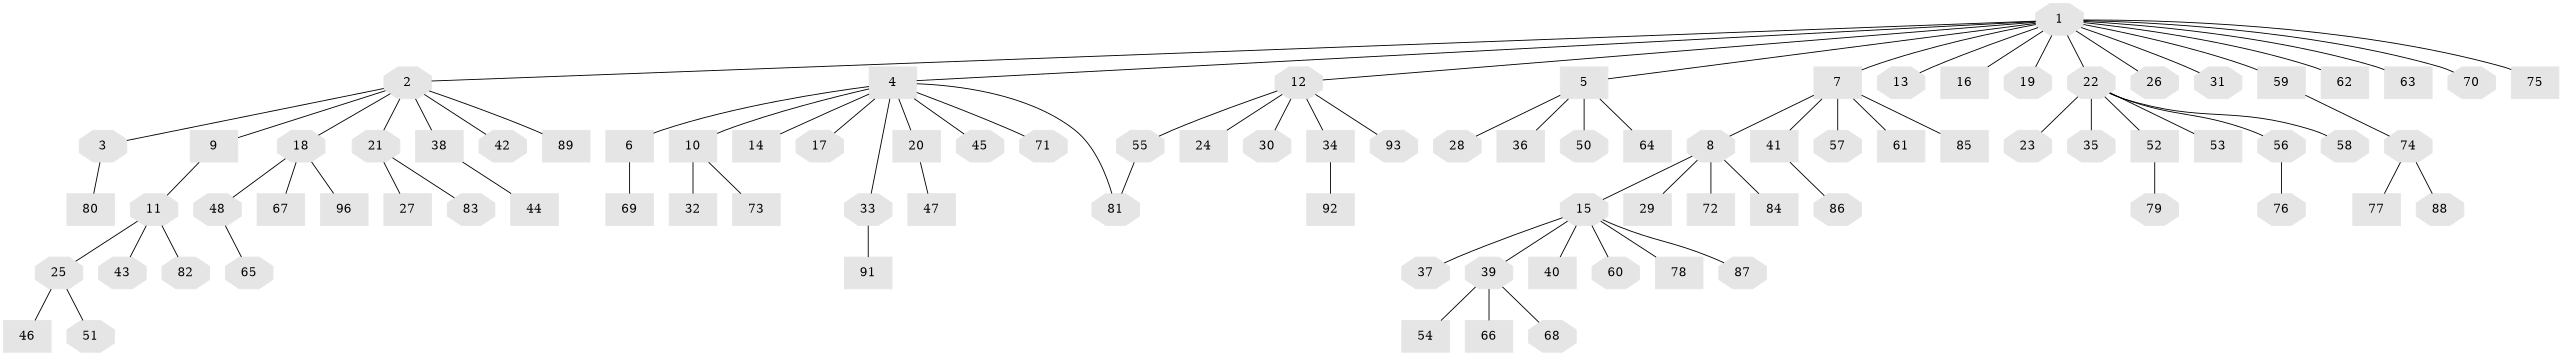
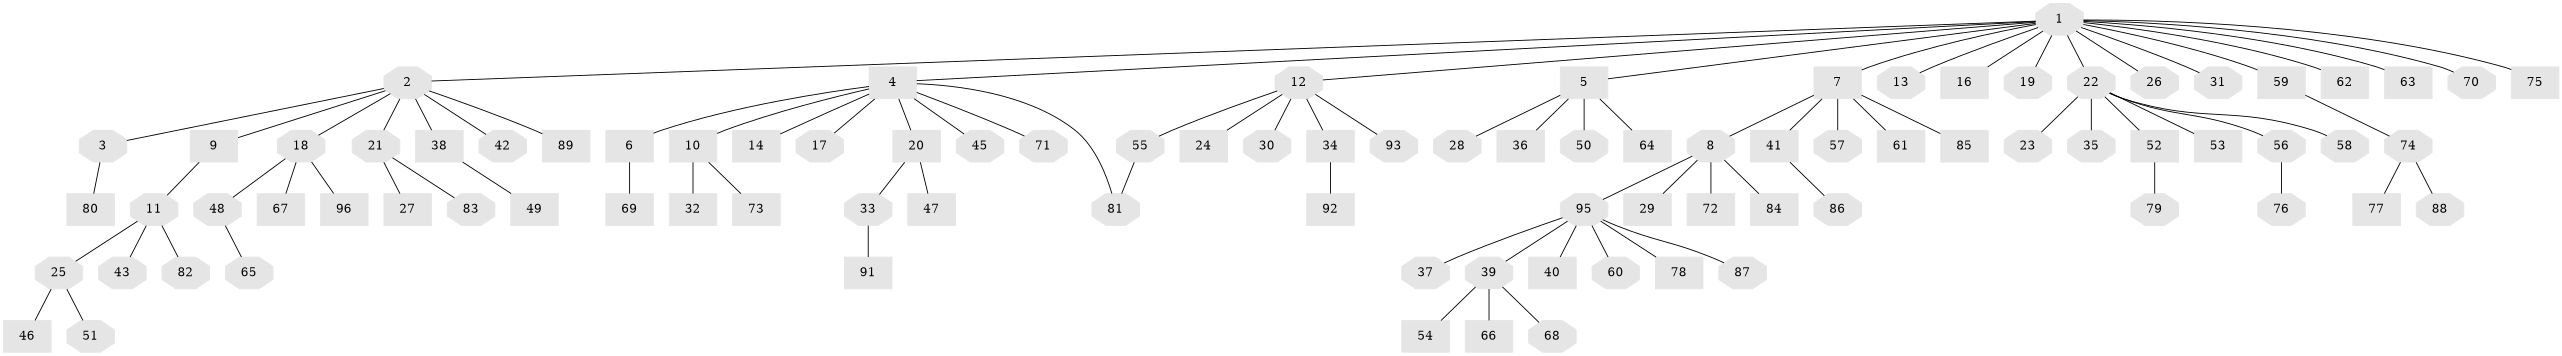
(881, 146) -> (892, 178)
(534, 210) -> (534, 210)
(1584, 210) -> (1584, 210)
